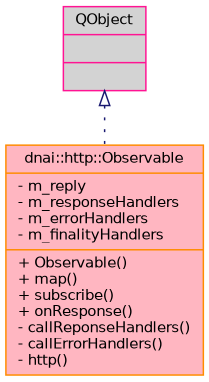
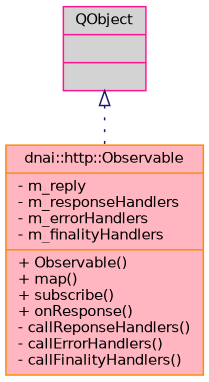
(43, 360) -> (100, 360)
